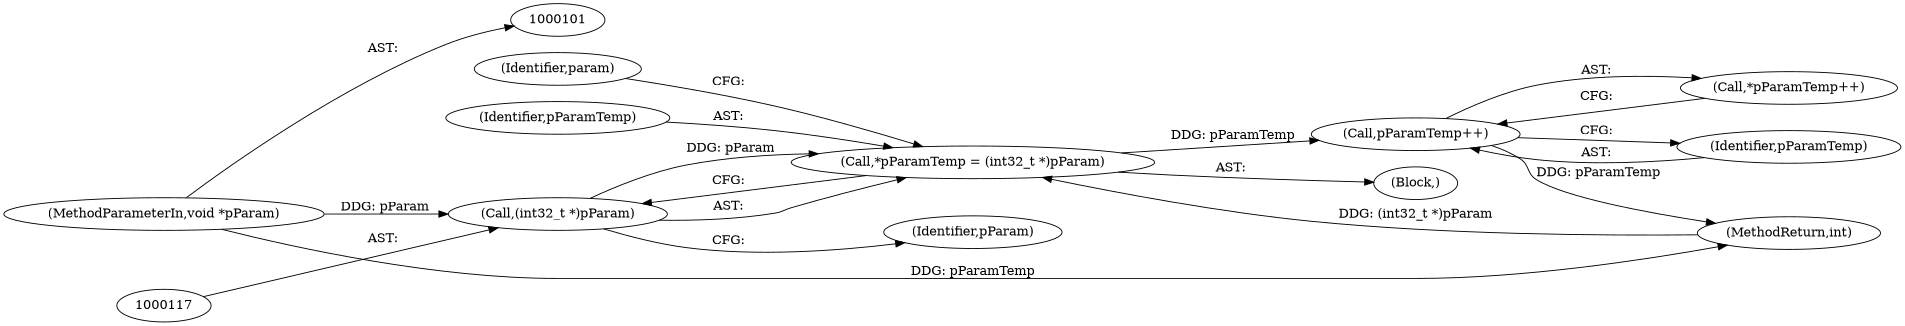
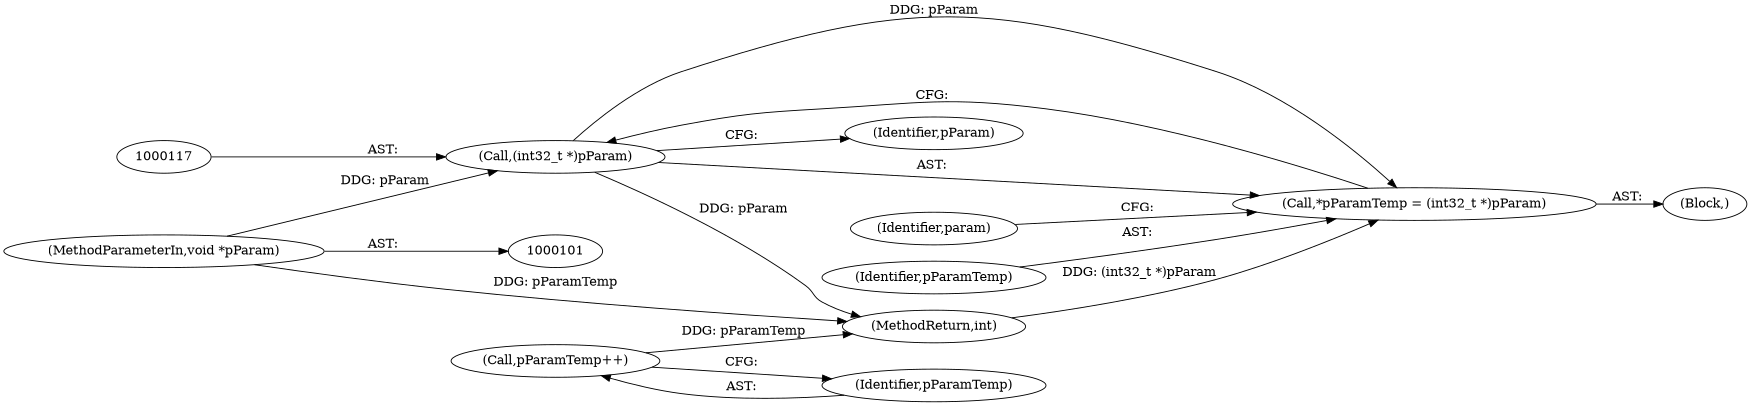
(1789, 88) -> none
(1216, 147) -> none
none -> (728, 236)
